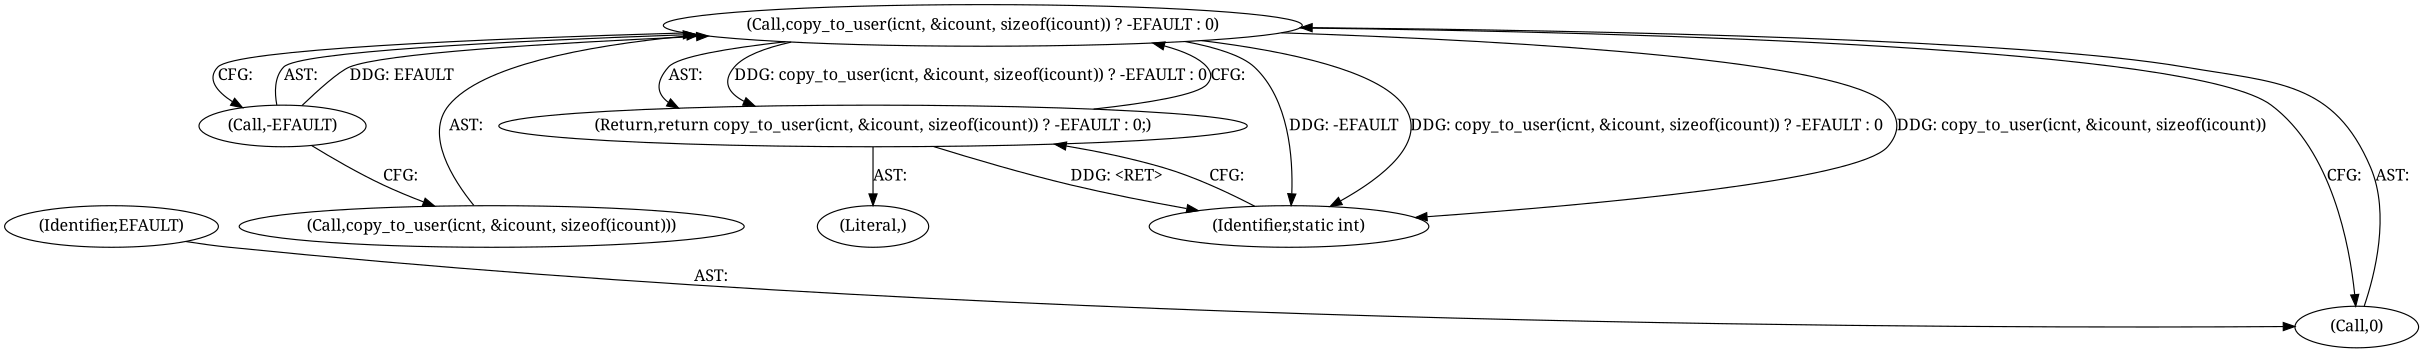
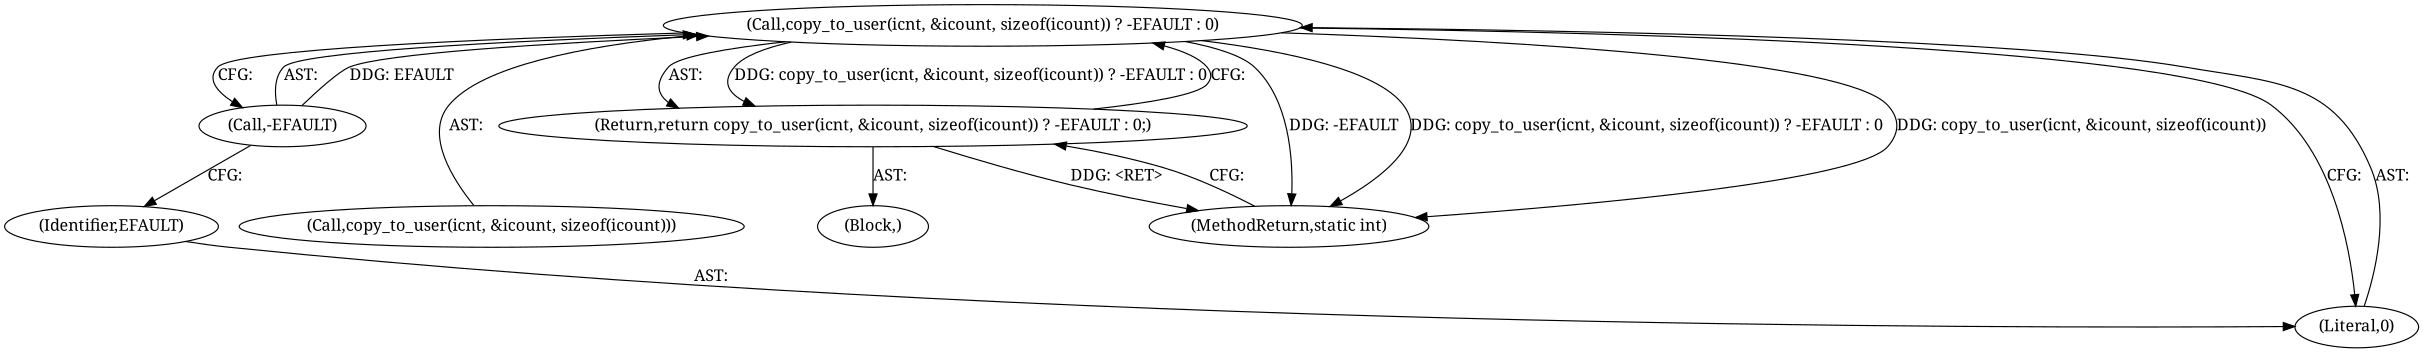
(366, 177) -> (203, 173)
(873, 226) -> (873, 226)
(1289, 226) -> (1289, 226)
(2357, 327) -> (2357, 327)
